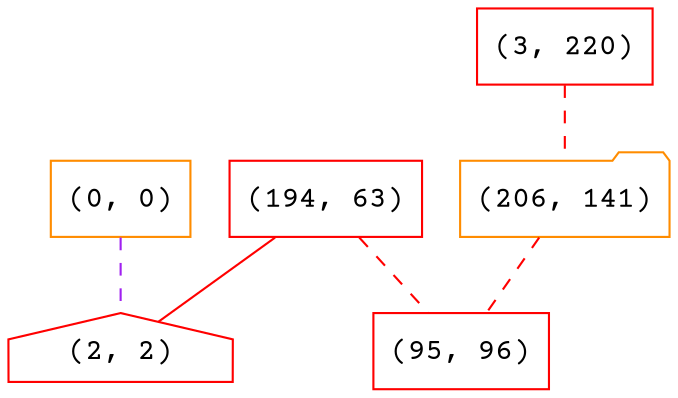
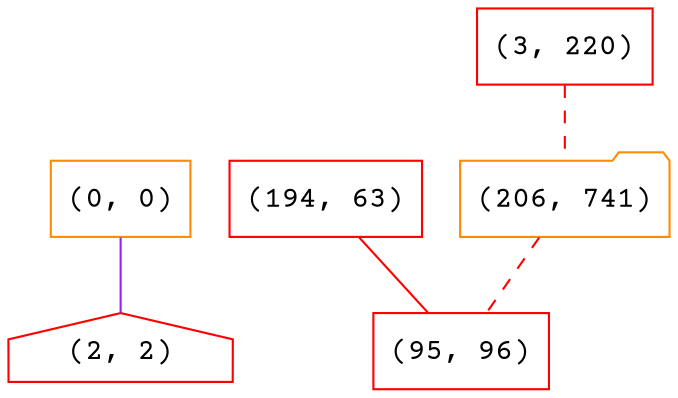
(565, 199) -> (565, 199)
(121, 275) -> (121, 275)
(394, 275) -> (394, 275)
(217, 280) -> none
